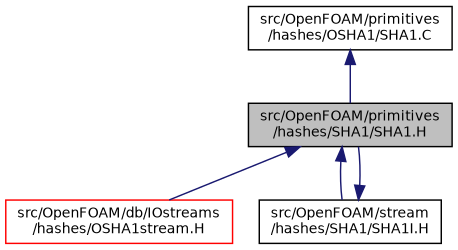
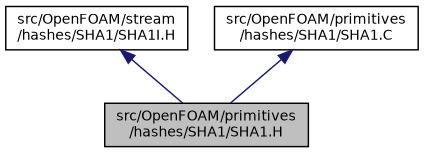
(350, 28) -> (316, 28)
(341, 181) -> none
(119, 222) -> none
